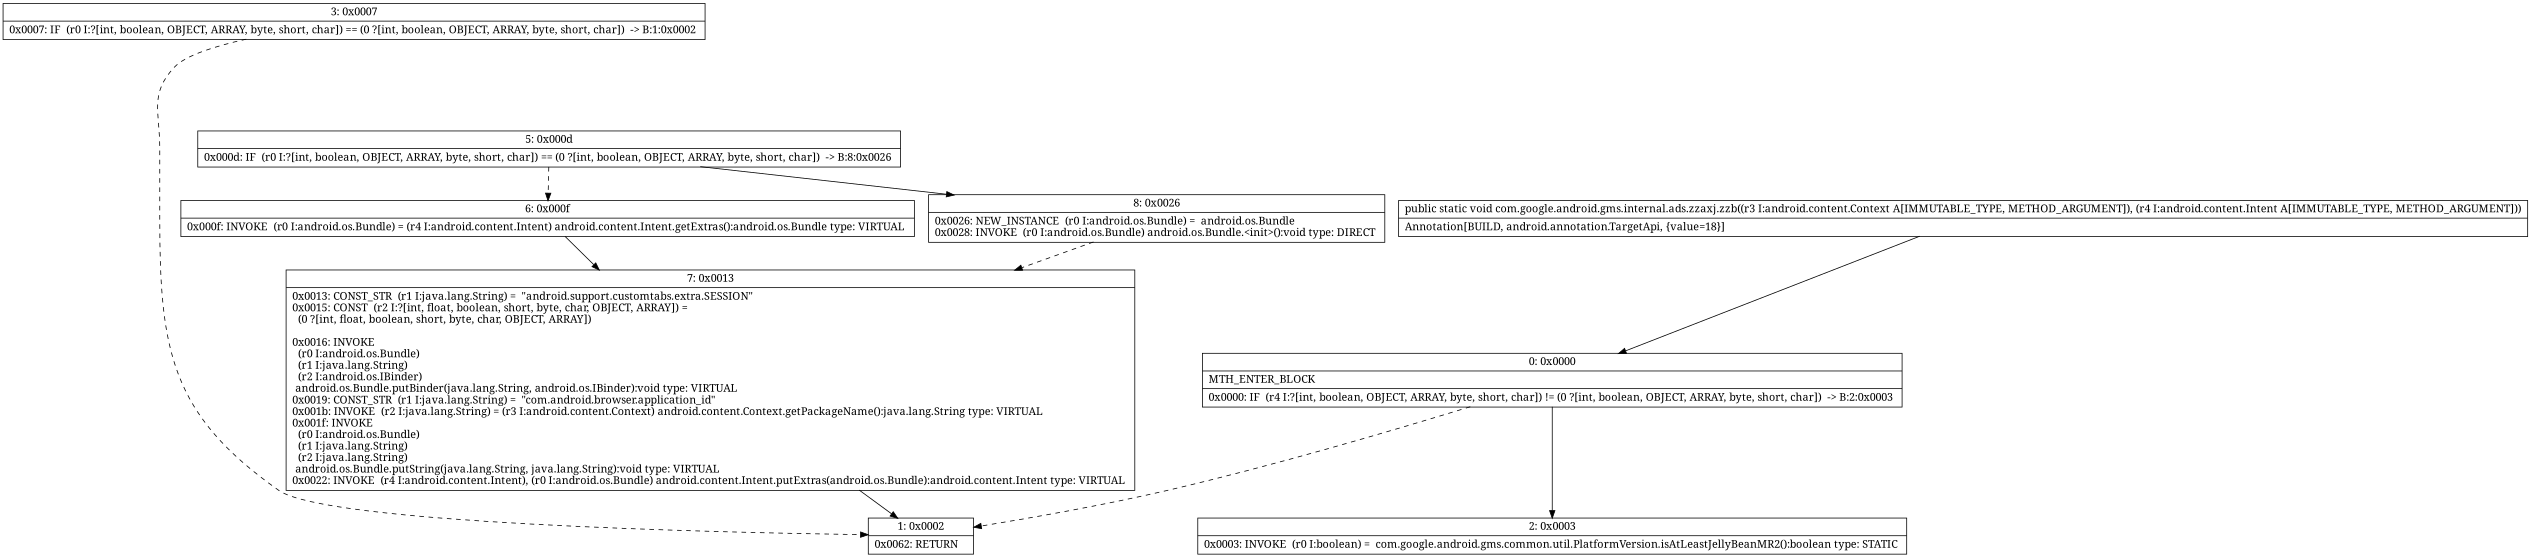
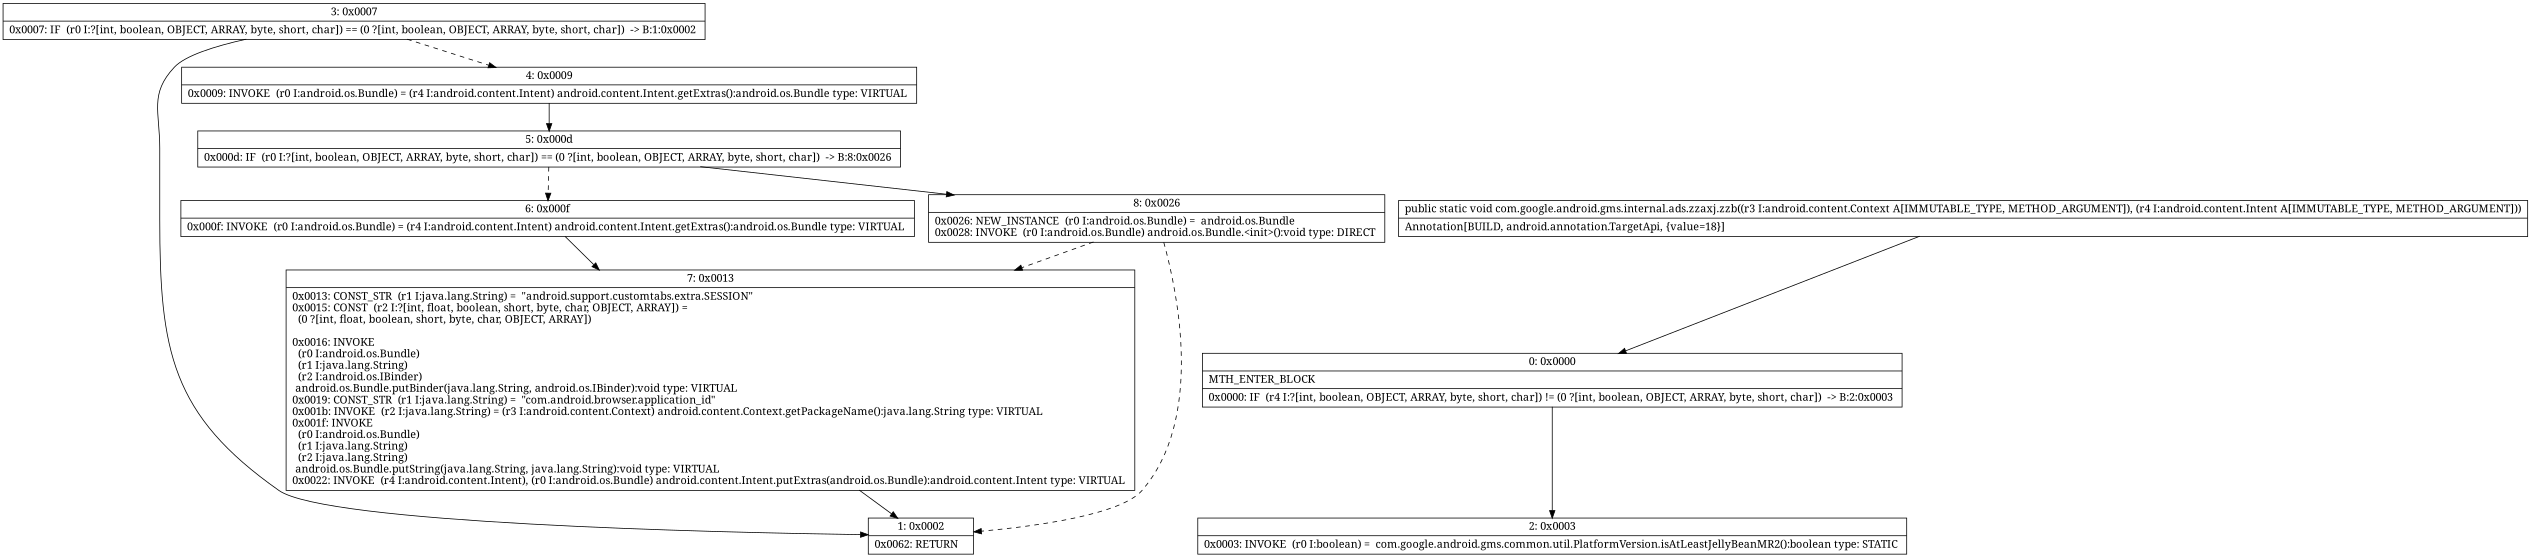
none -> (549, 85)
(1228, 476) -> (1165, 452)
(297, 497) -> (297, 497)
